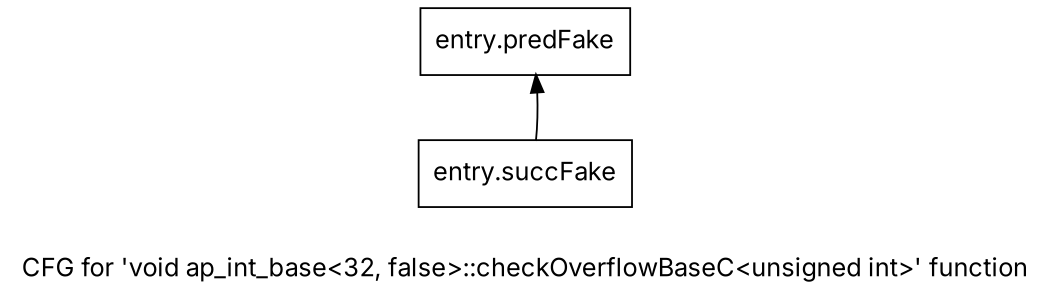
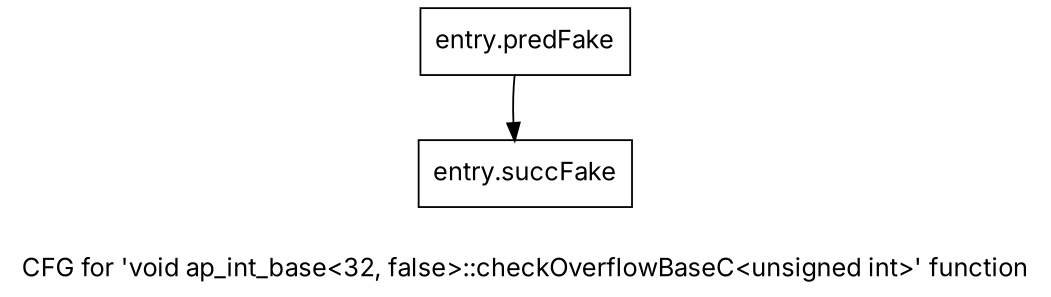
(537, 117) -> (513, 99)
